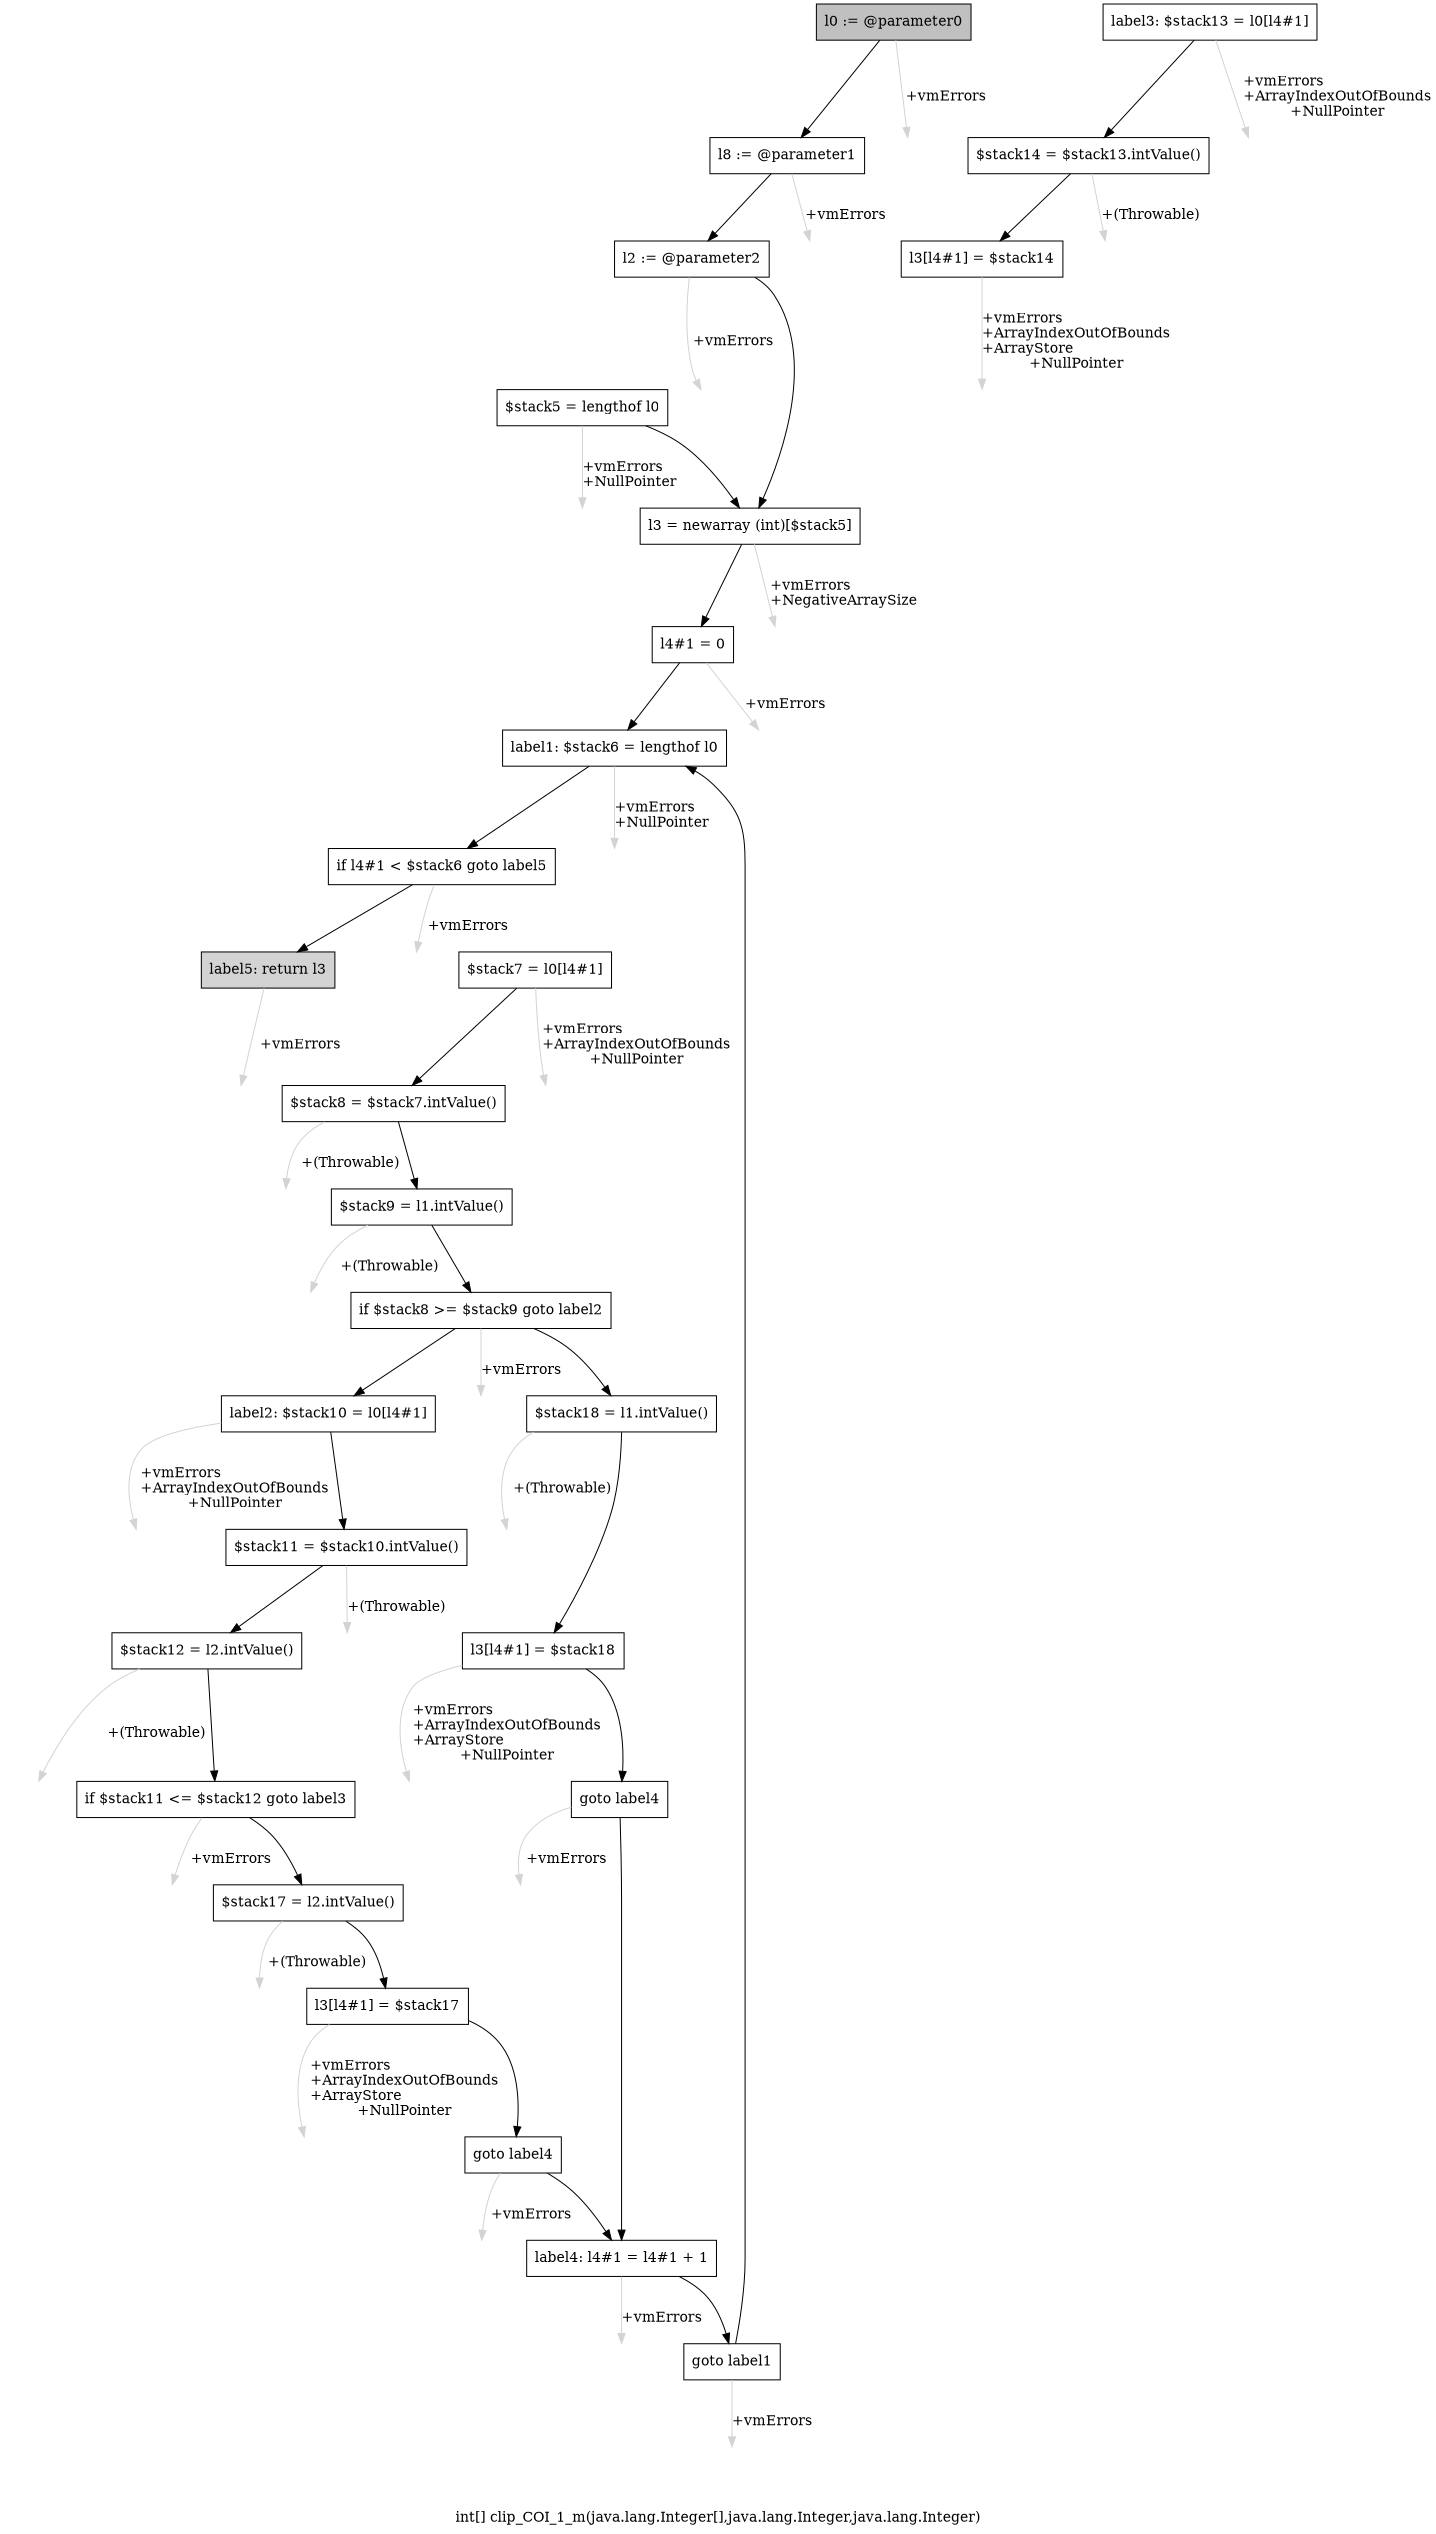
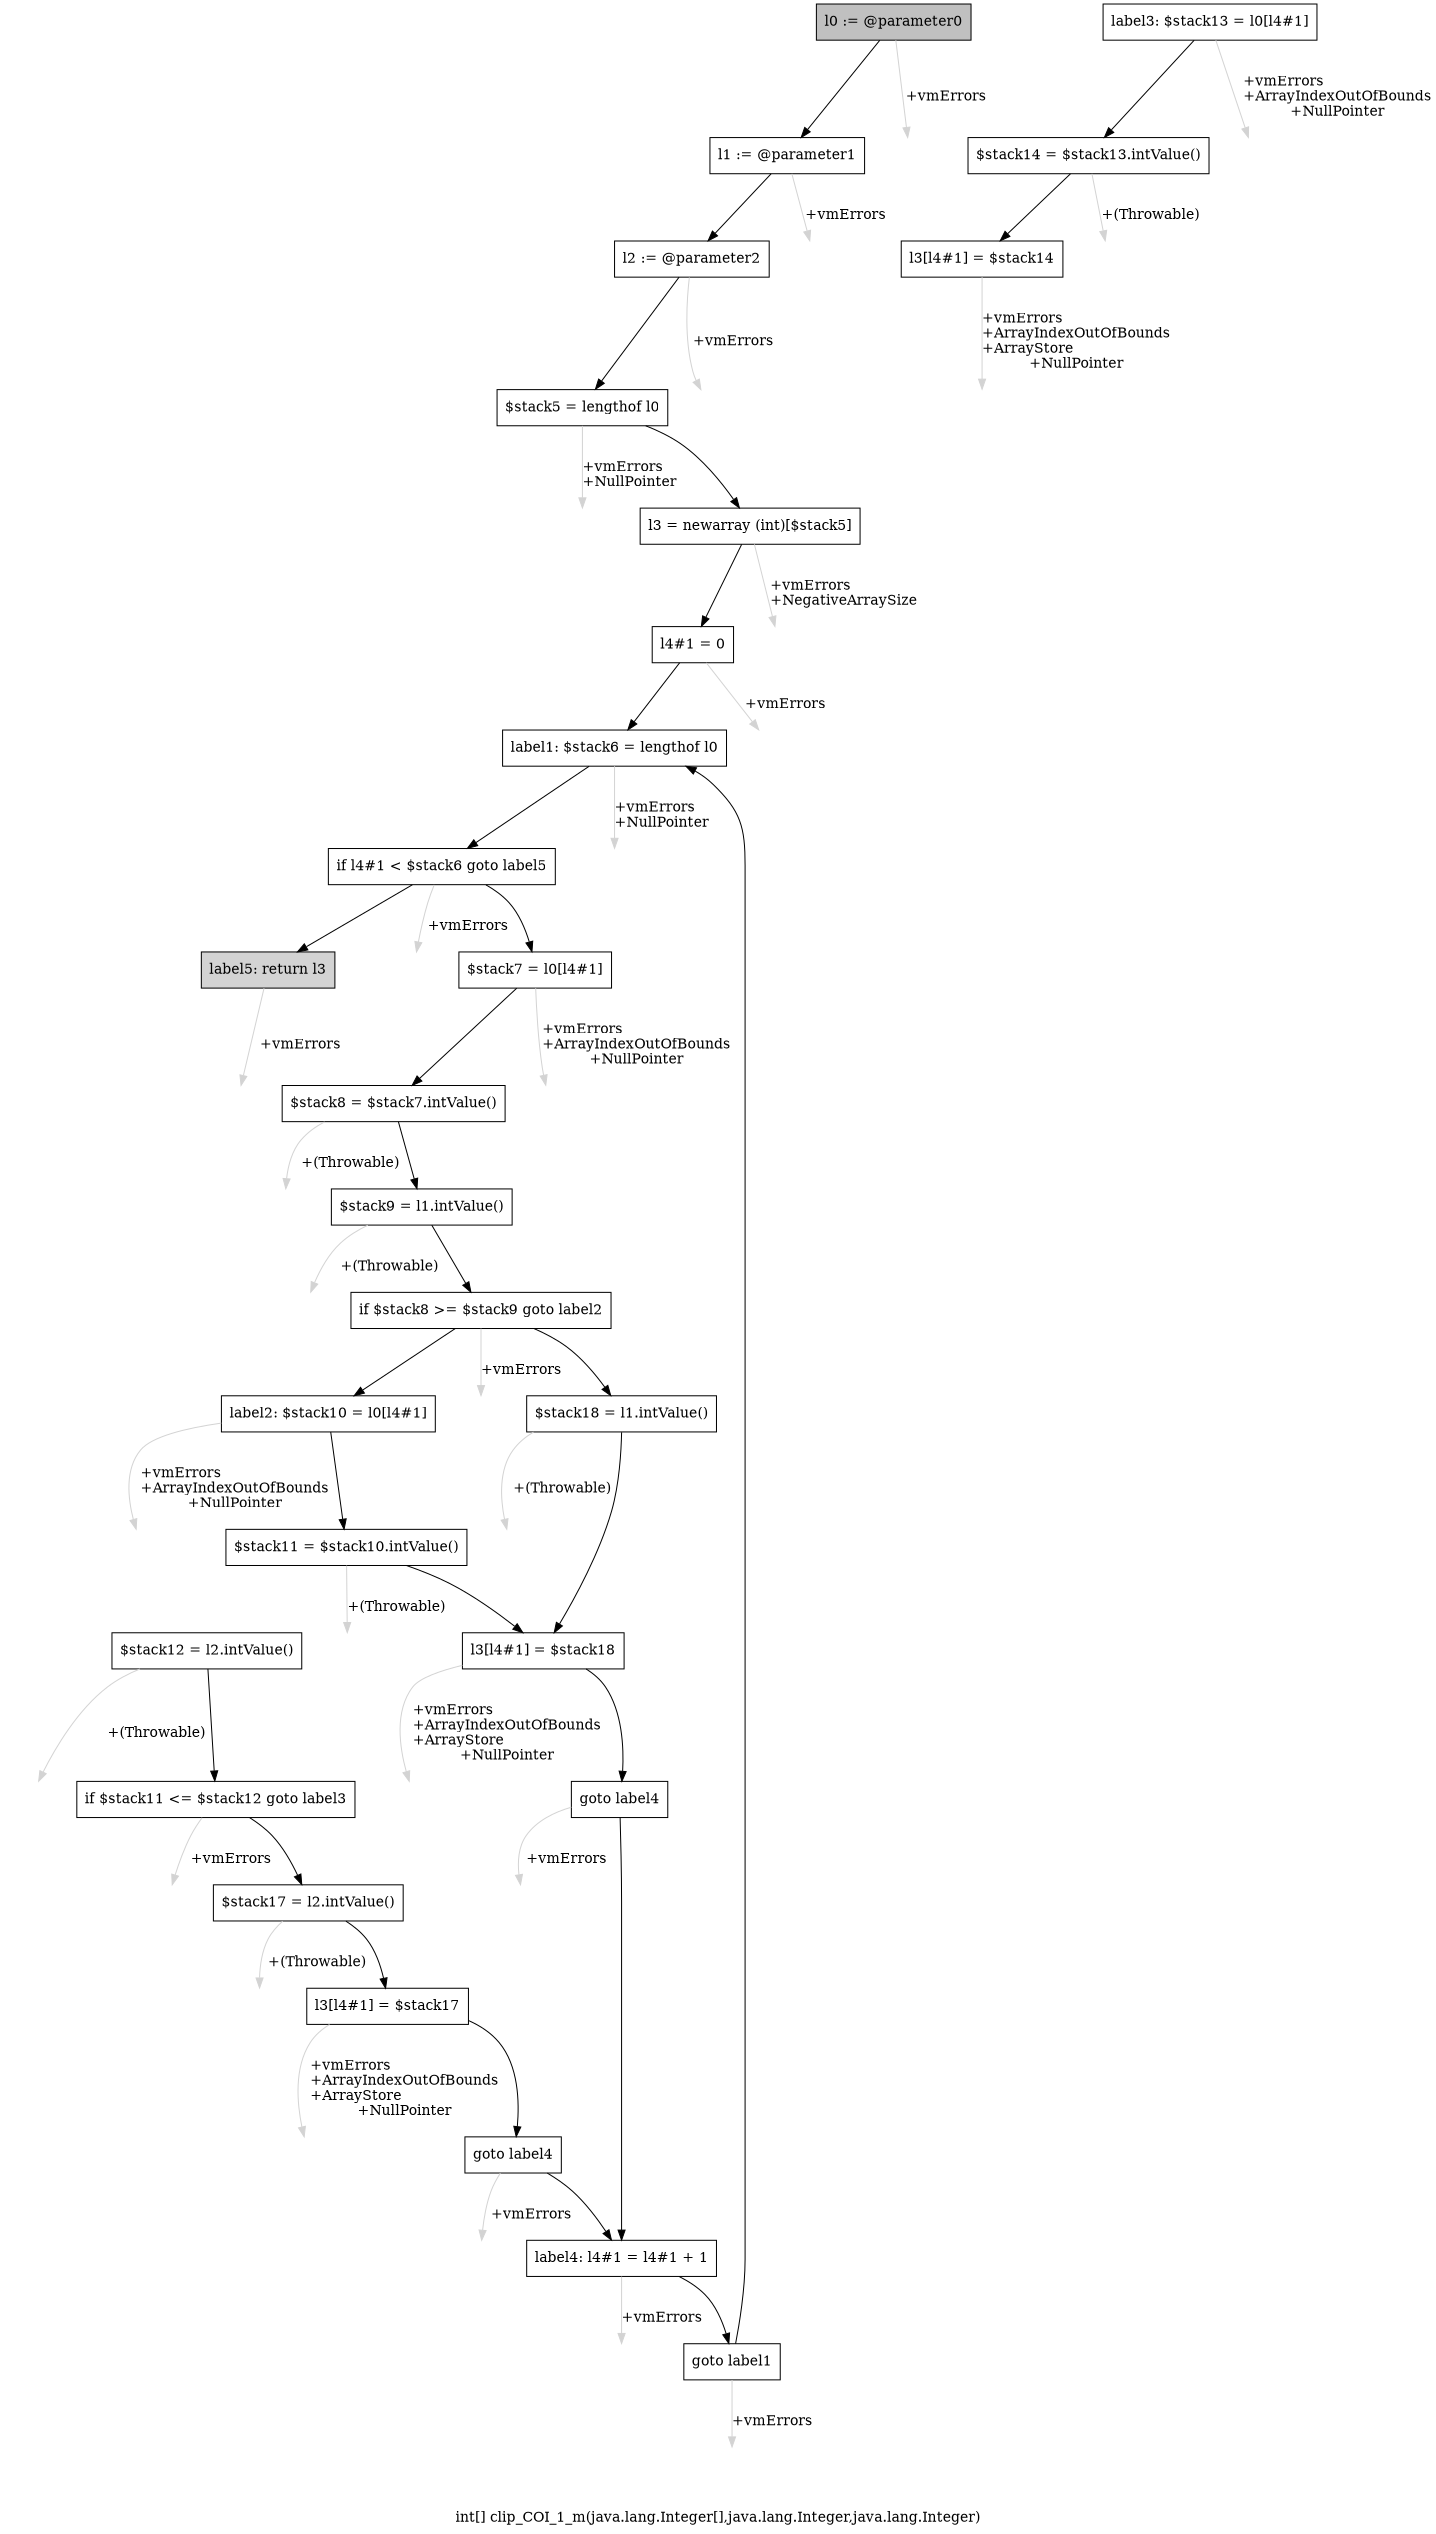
(787, 156) -> (787, 156)
(794, 384) -> (640, 329)
none -> (514, 909)
(281, 1596) -> (463, 1591)
